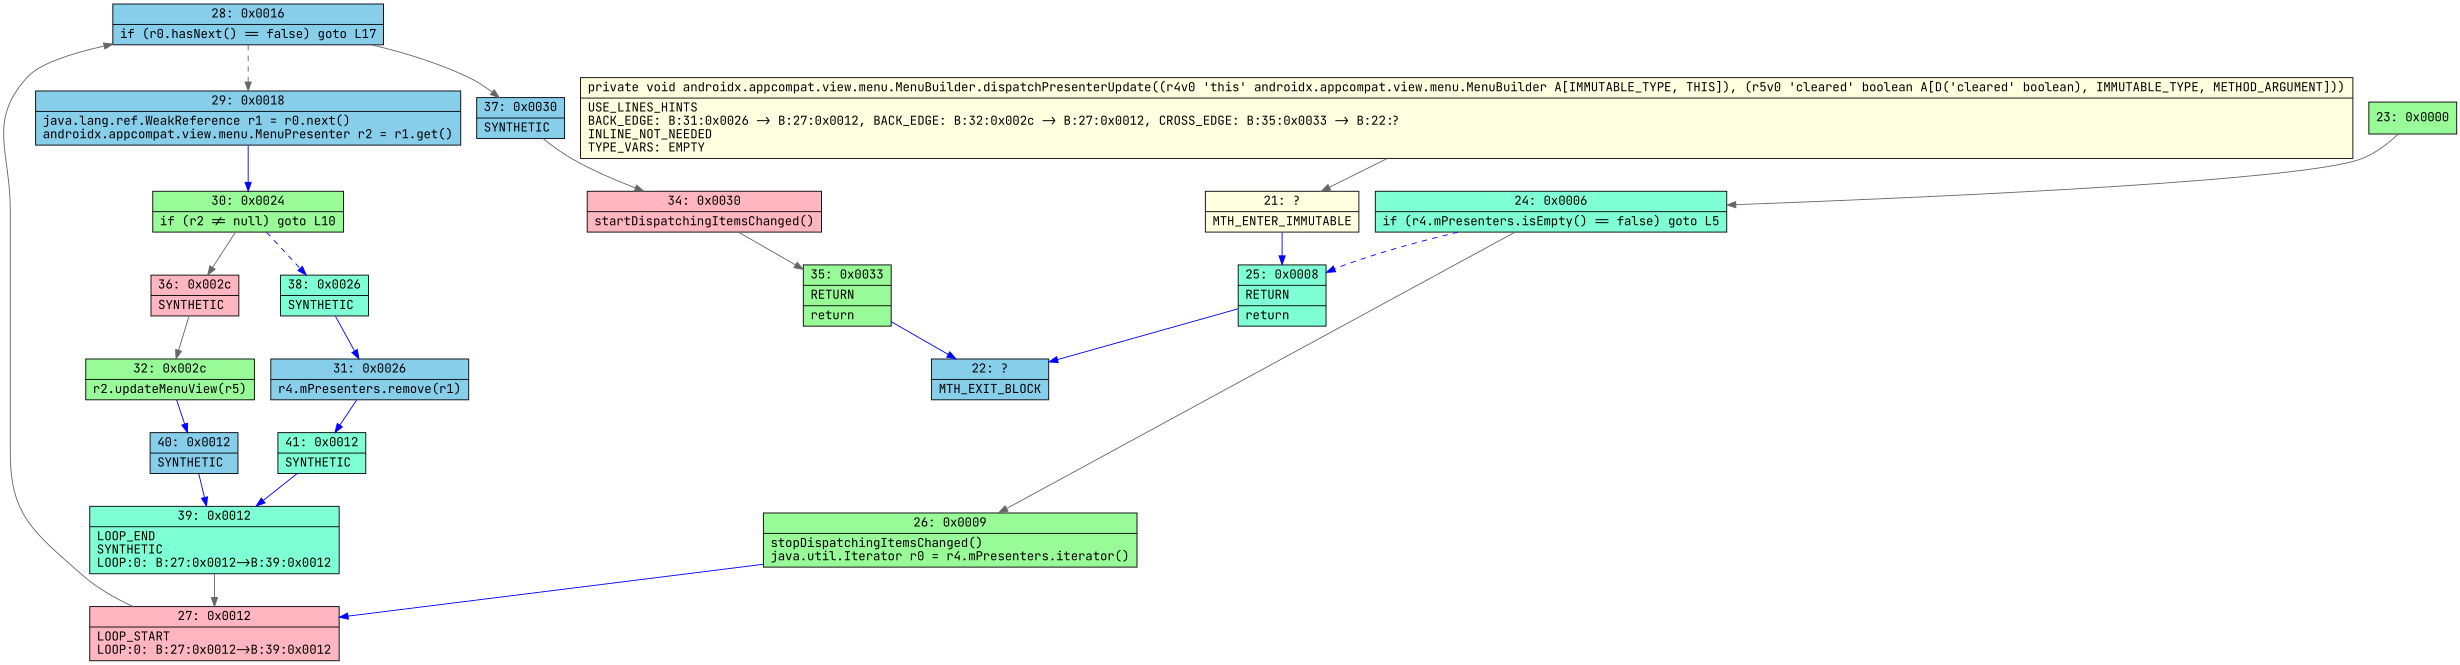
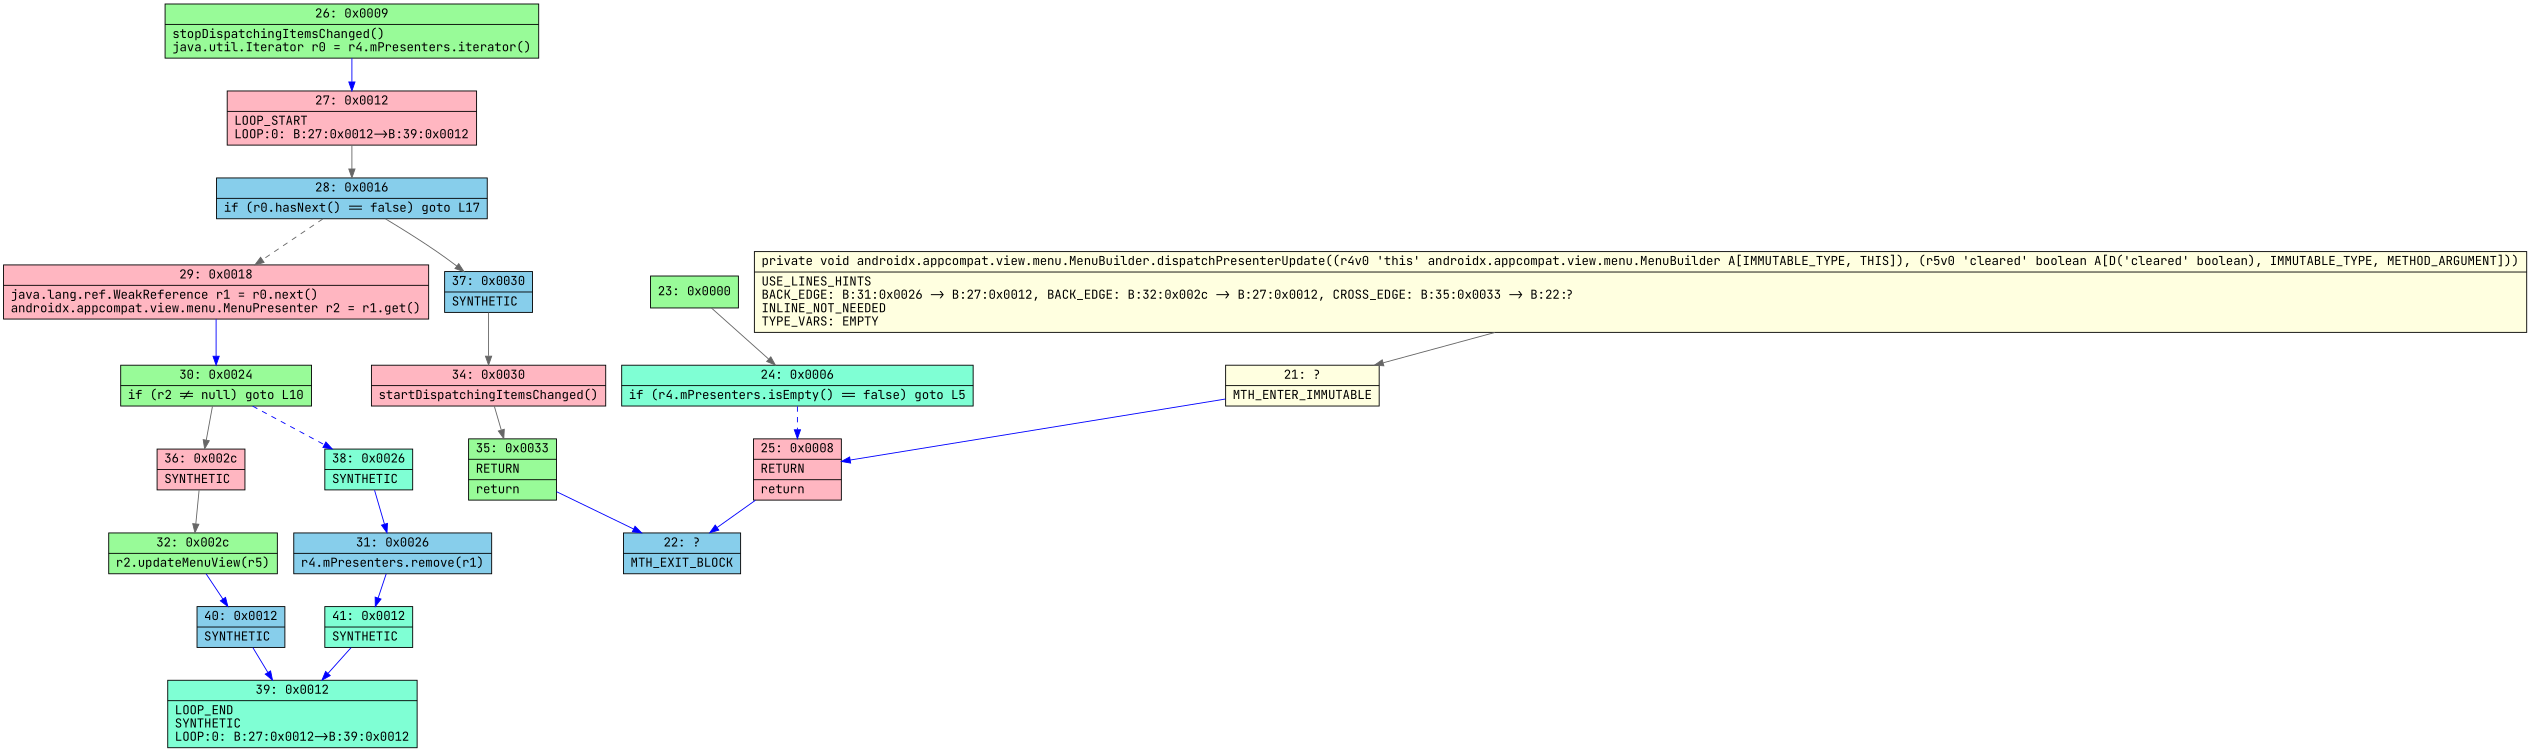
(248, 118) -> (216, 292)
(1282, 296) -> (797, 469)
(1261, 370) -> none
(214, 586) -> none
